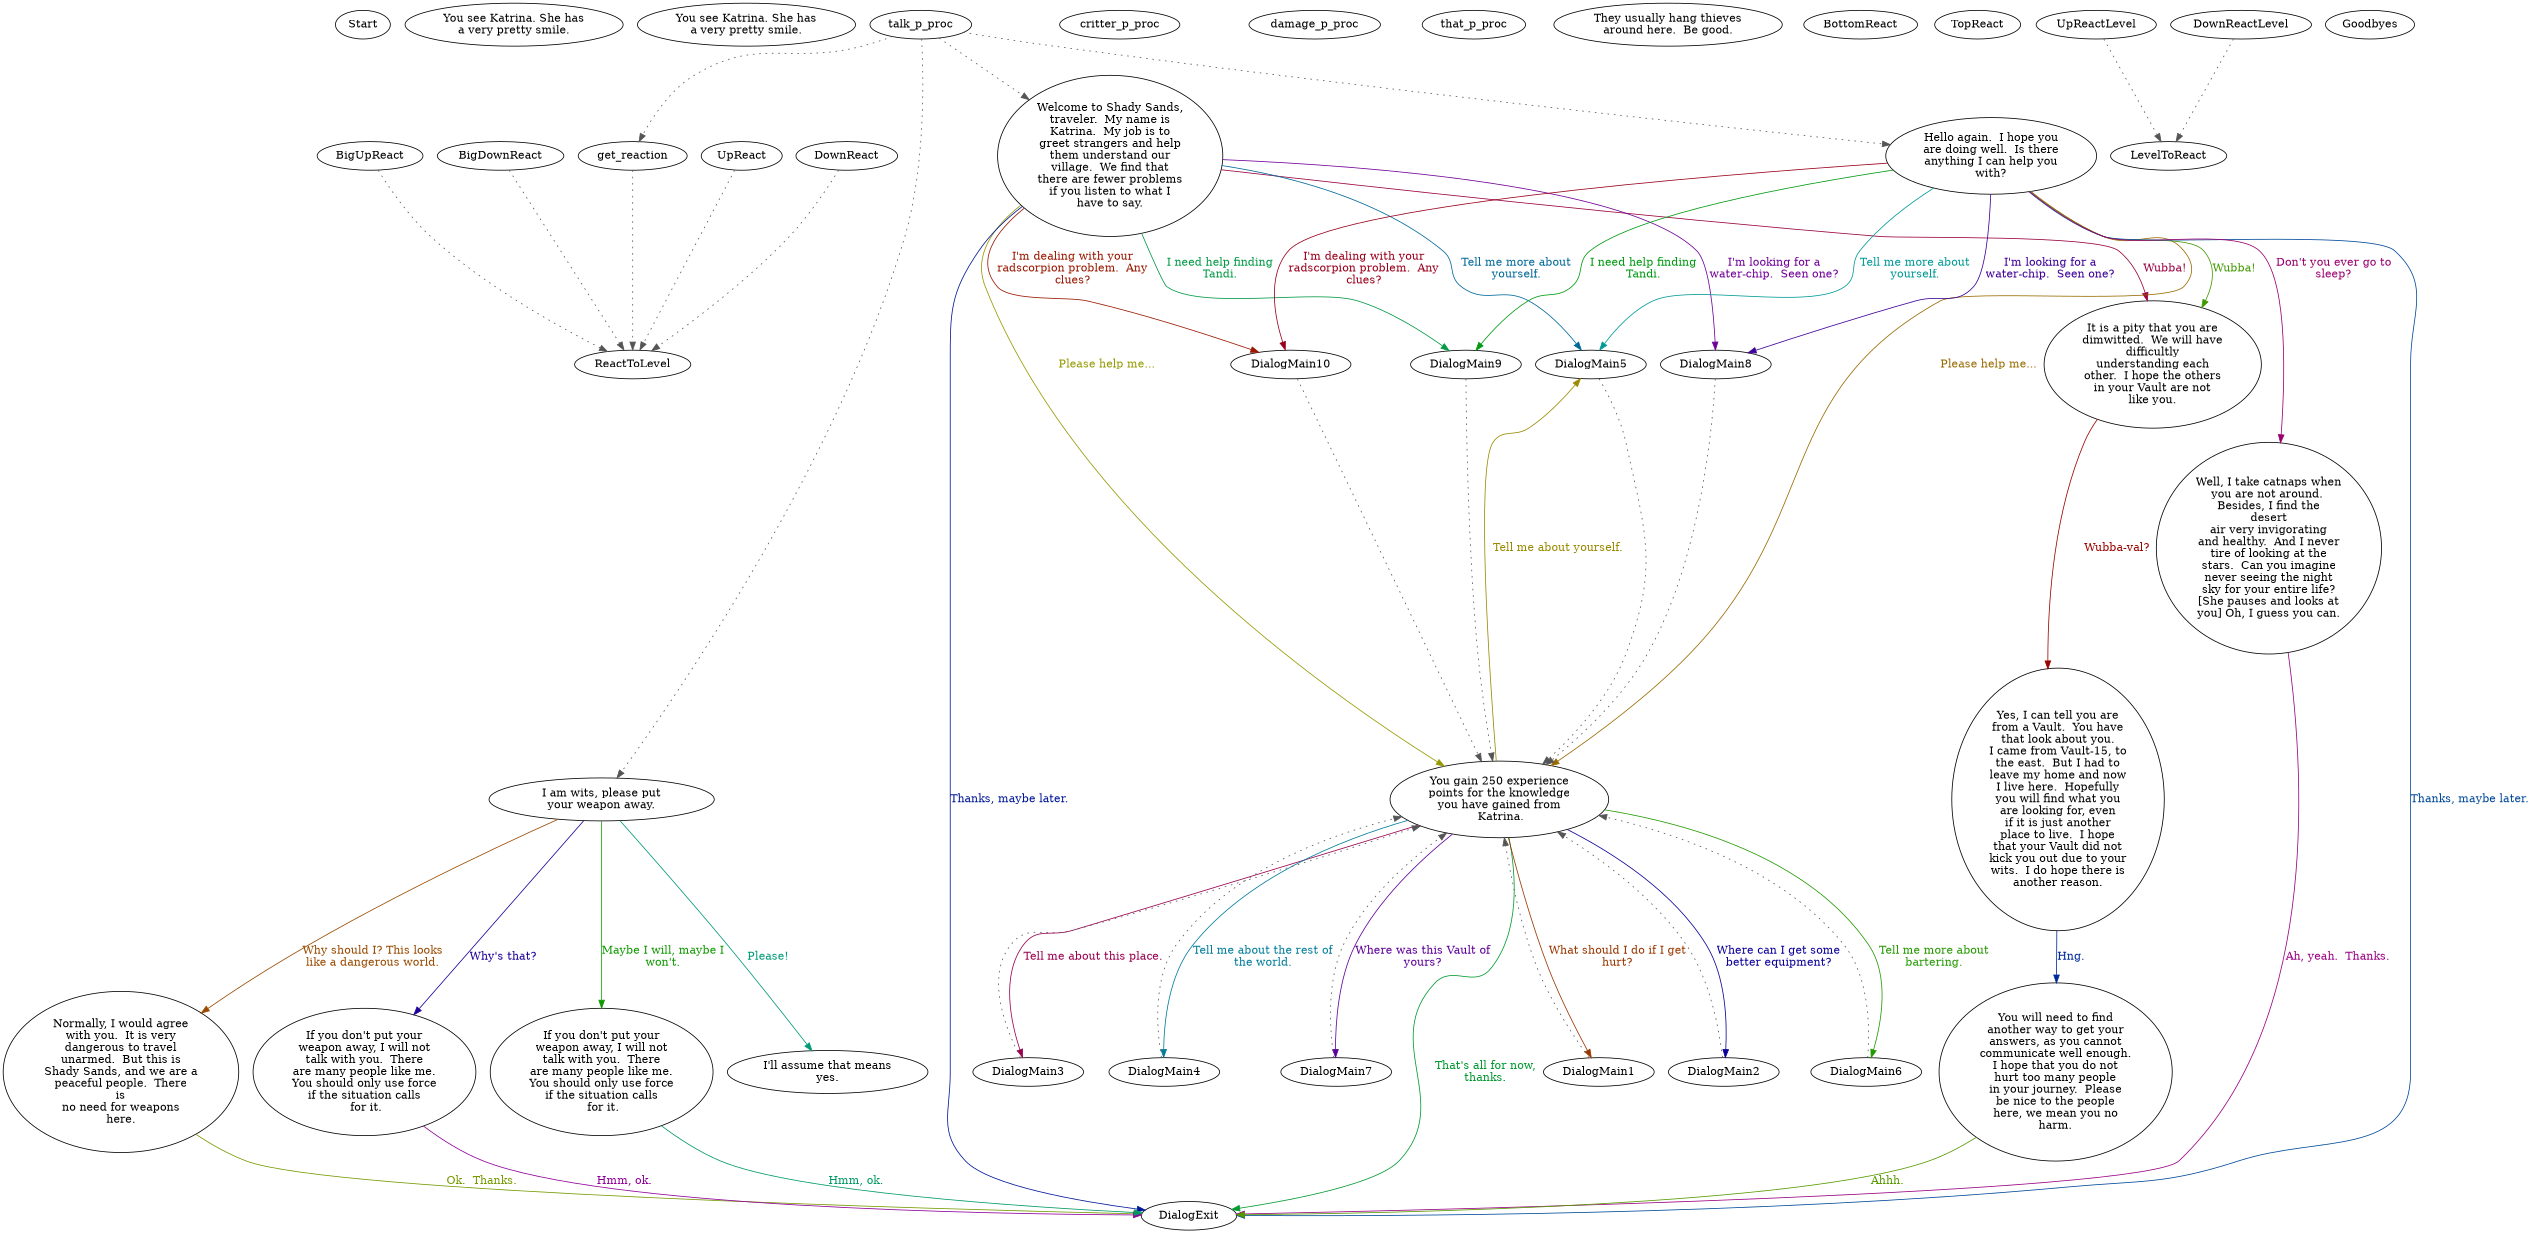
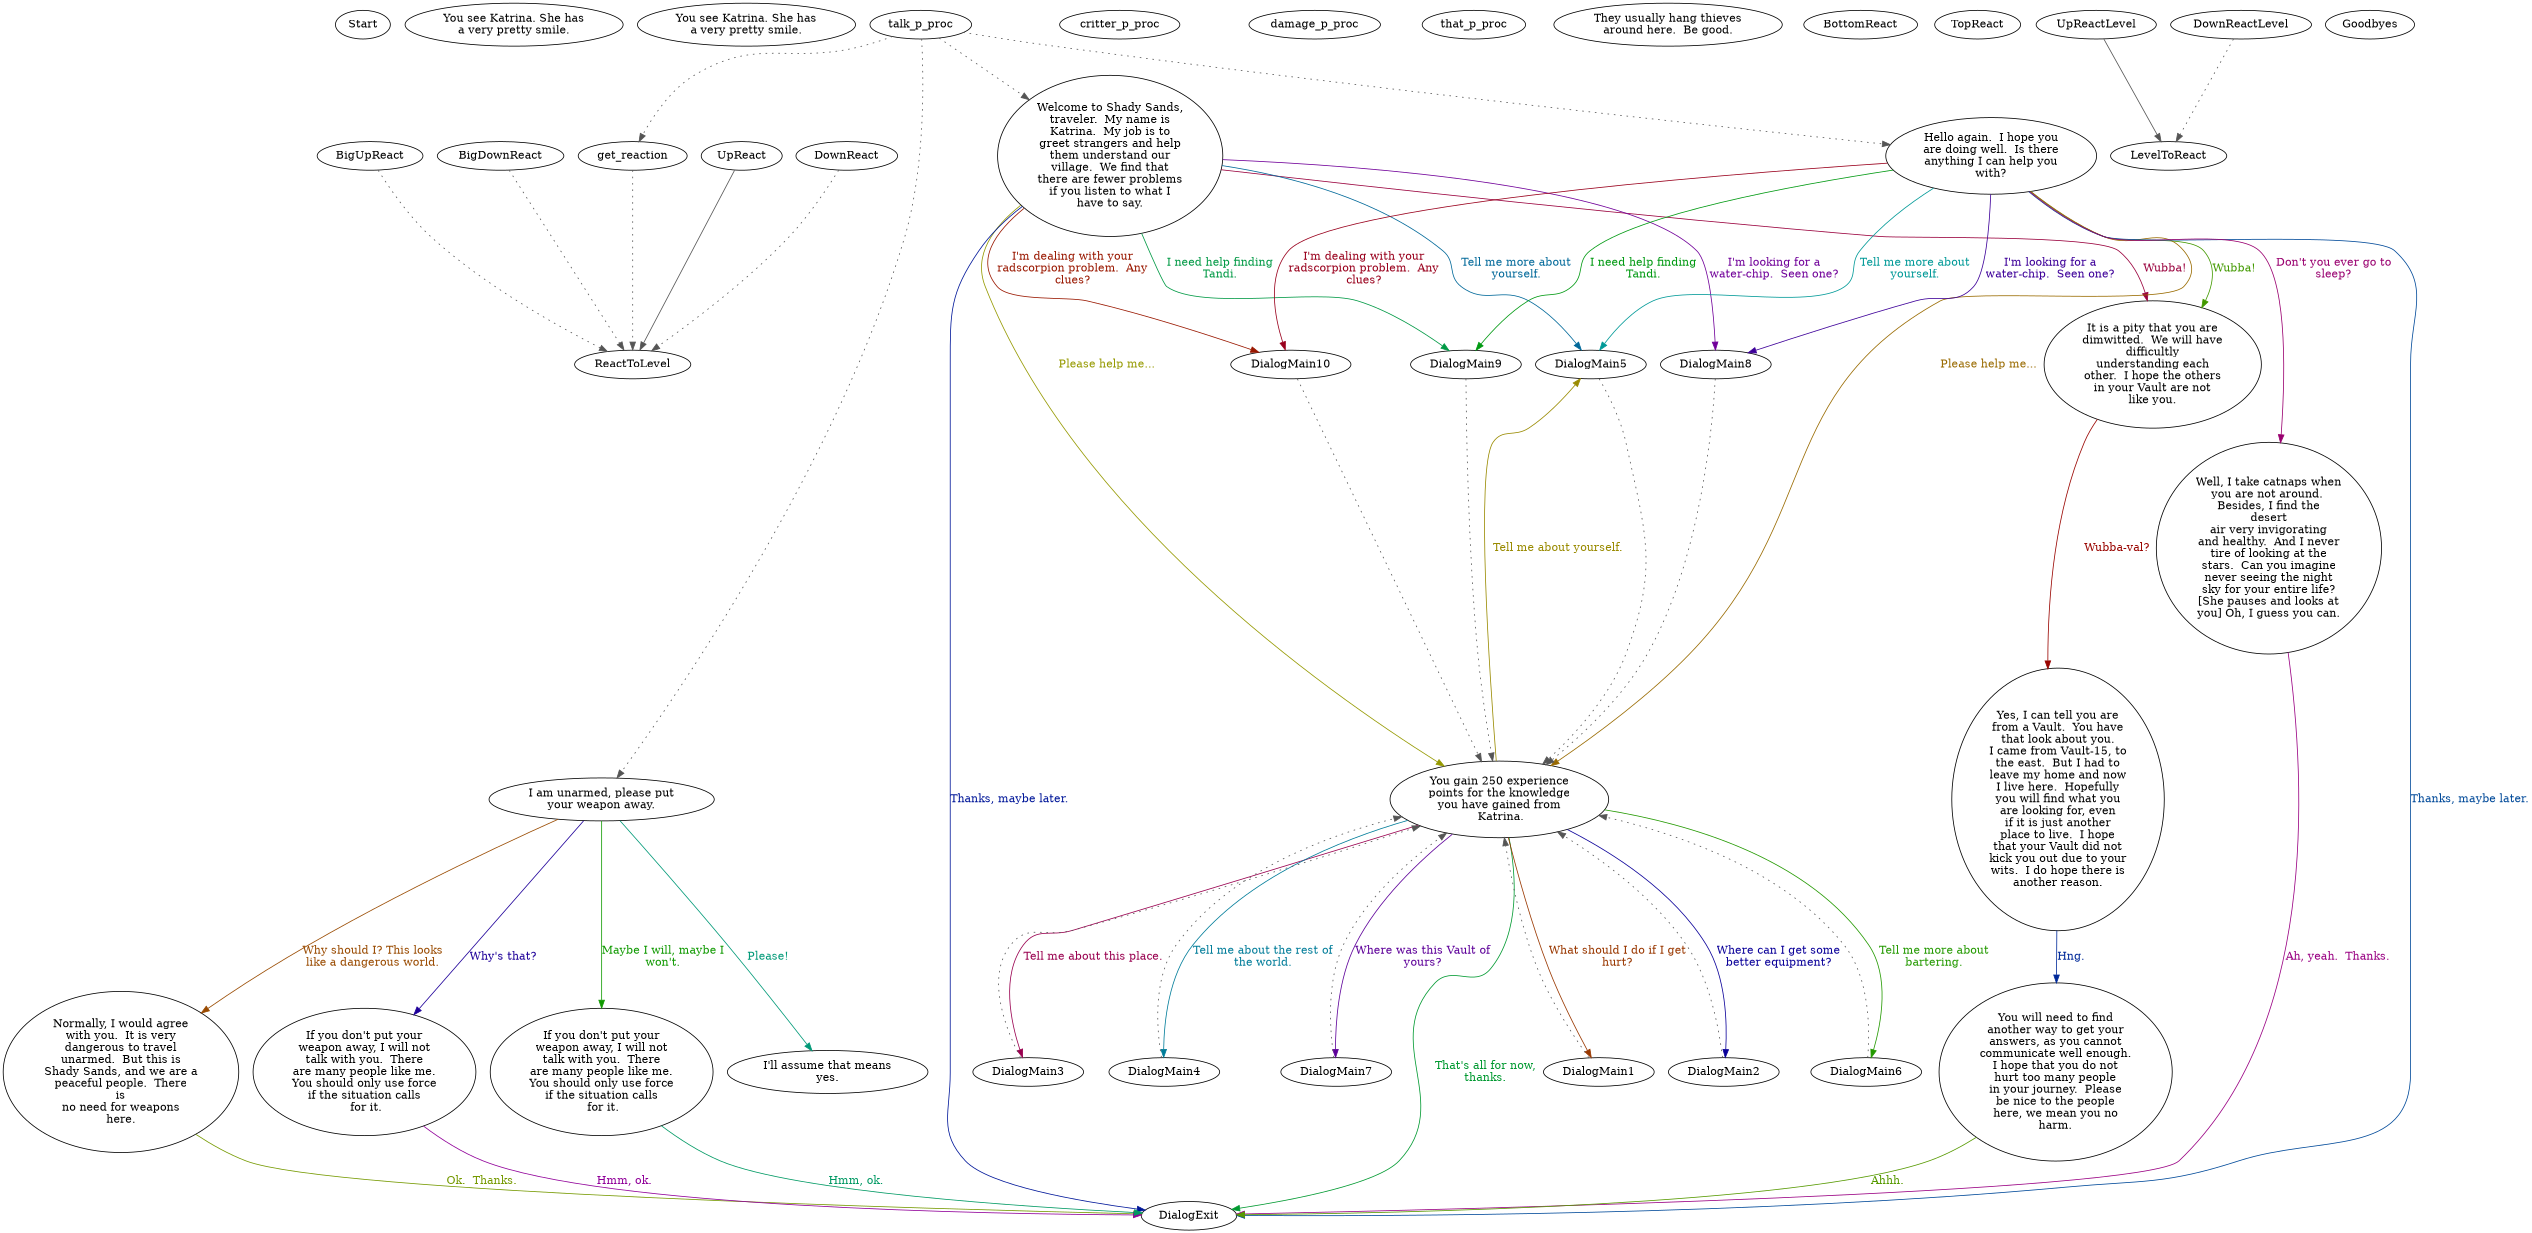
(2131, 87) -> (2131, 87)
(689, 257) -> (689, 257)
(602, 799) -> (602, 799)
